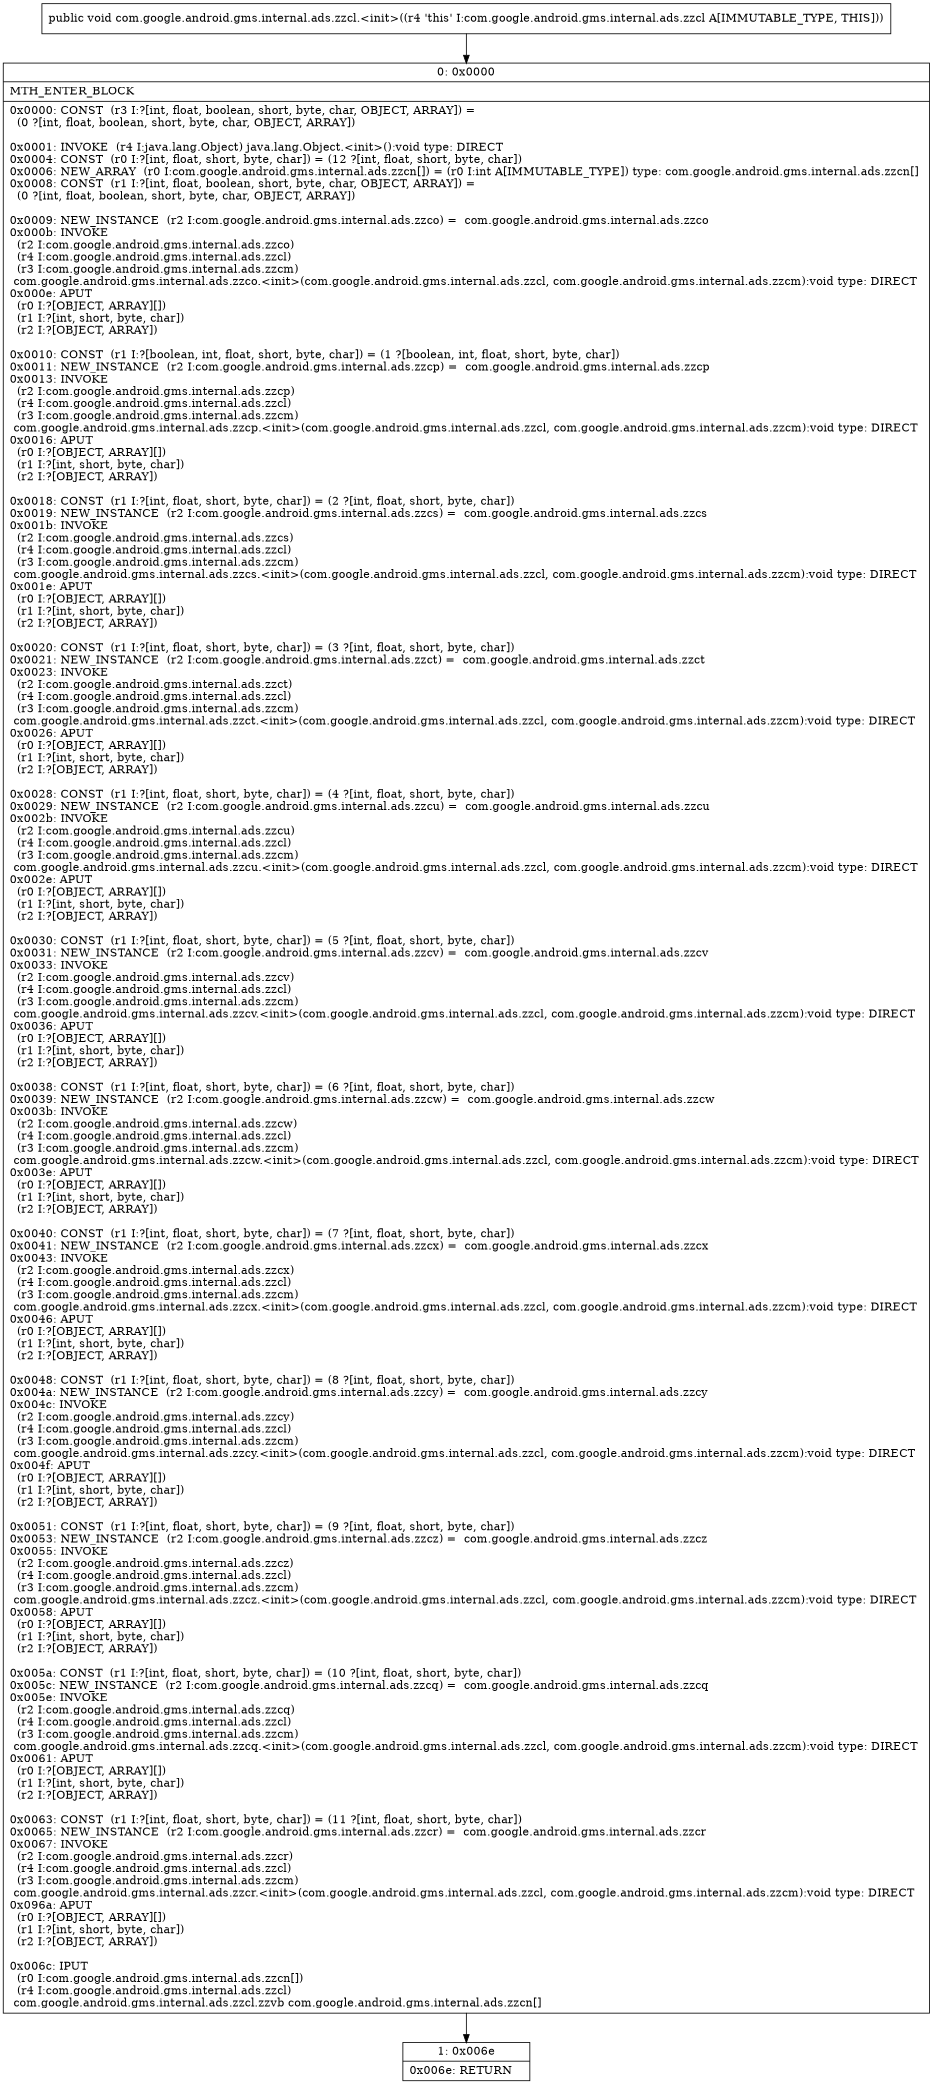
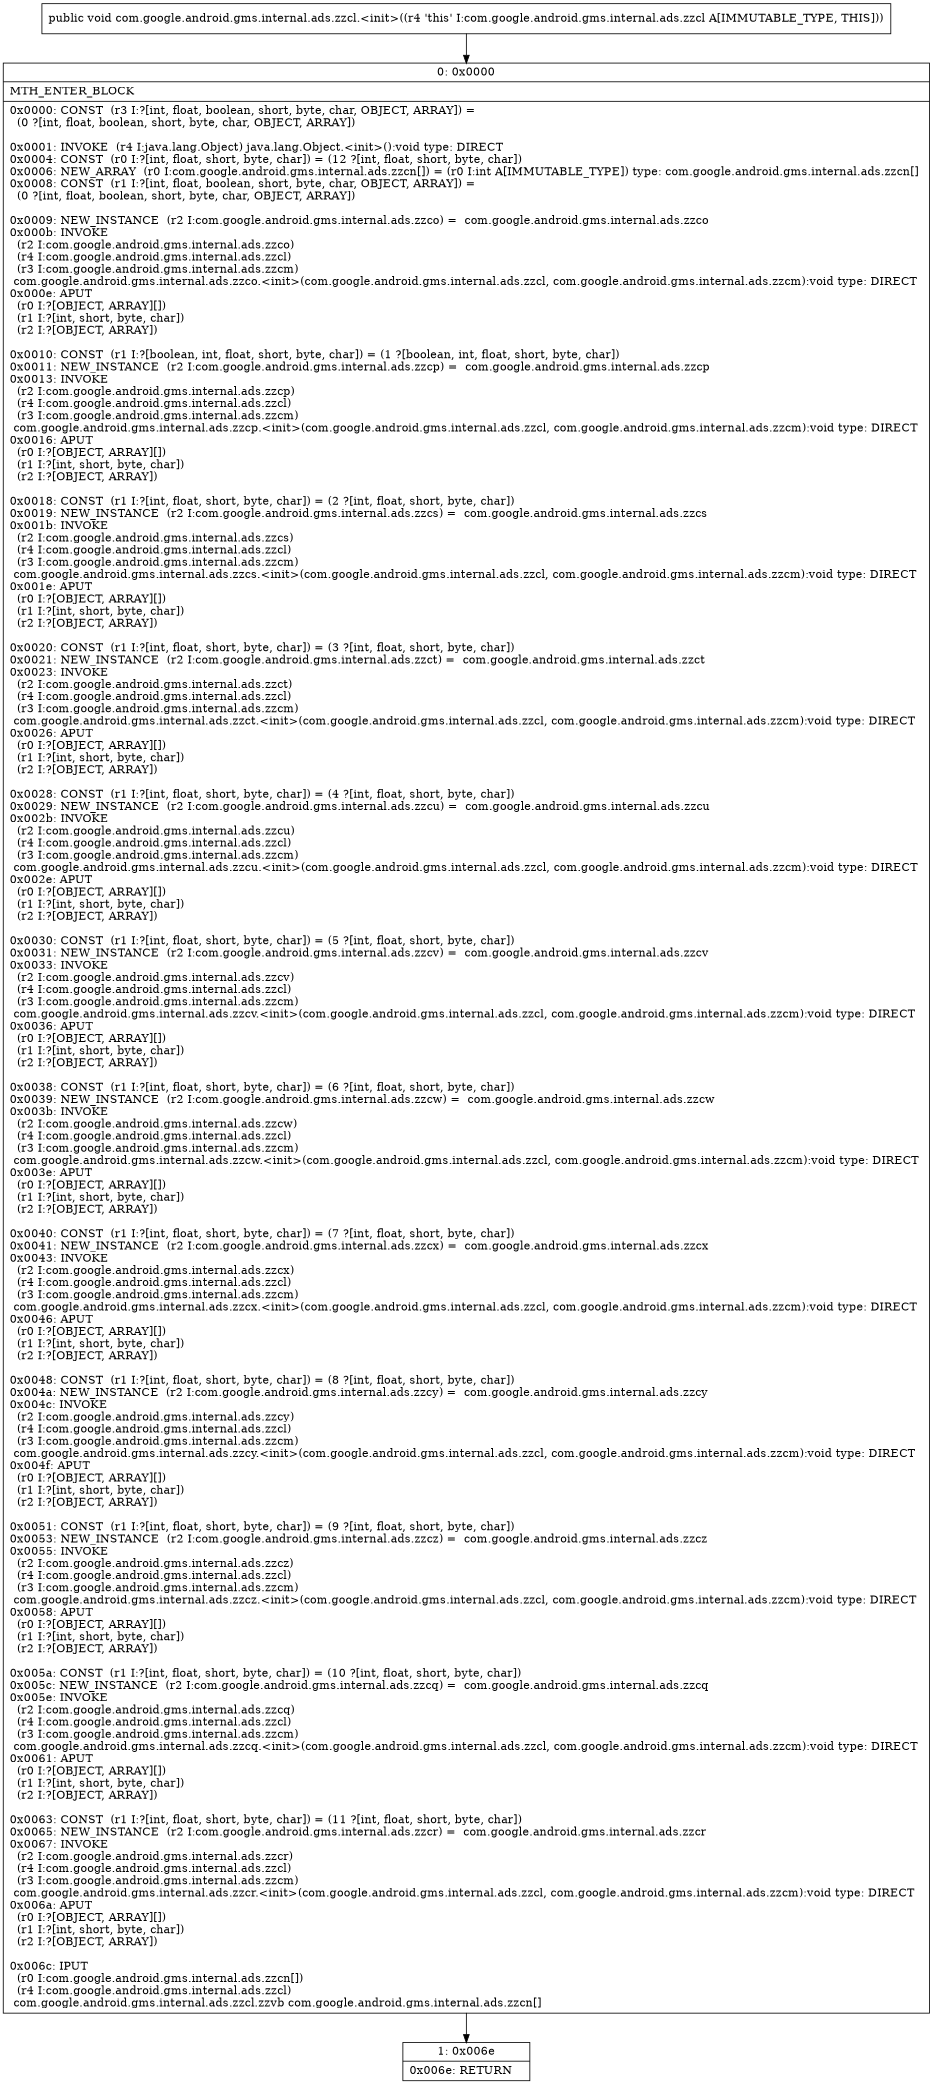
(55, 1905) -> (55, 1905)
